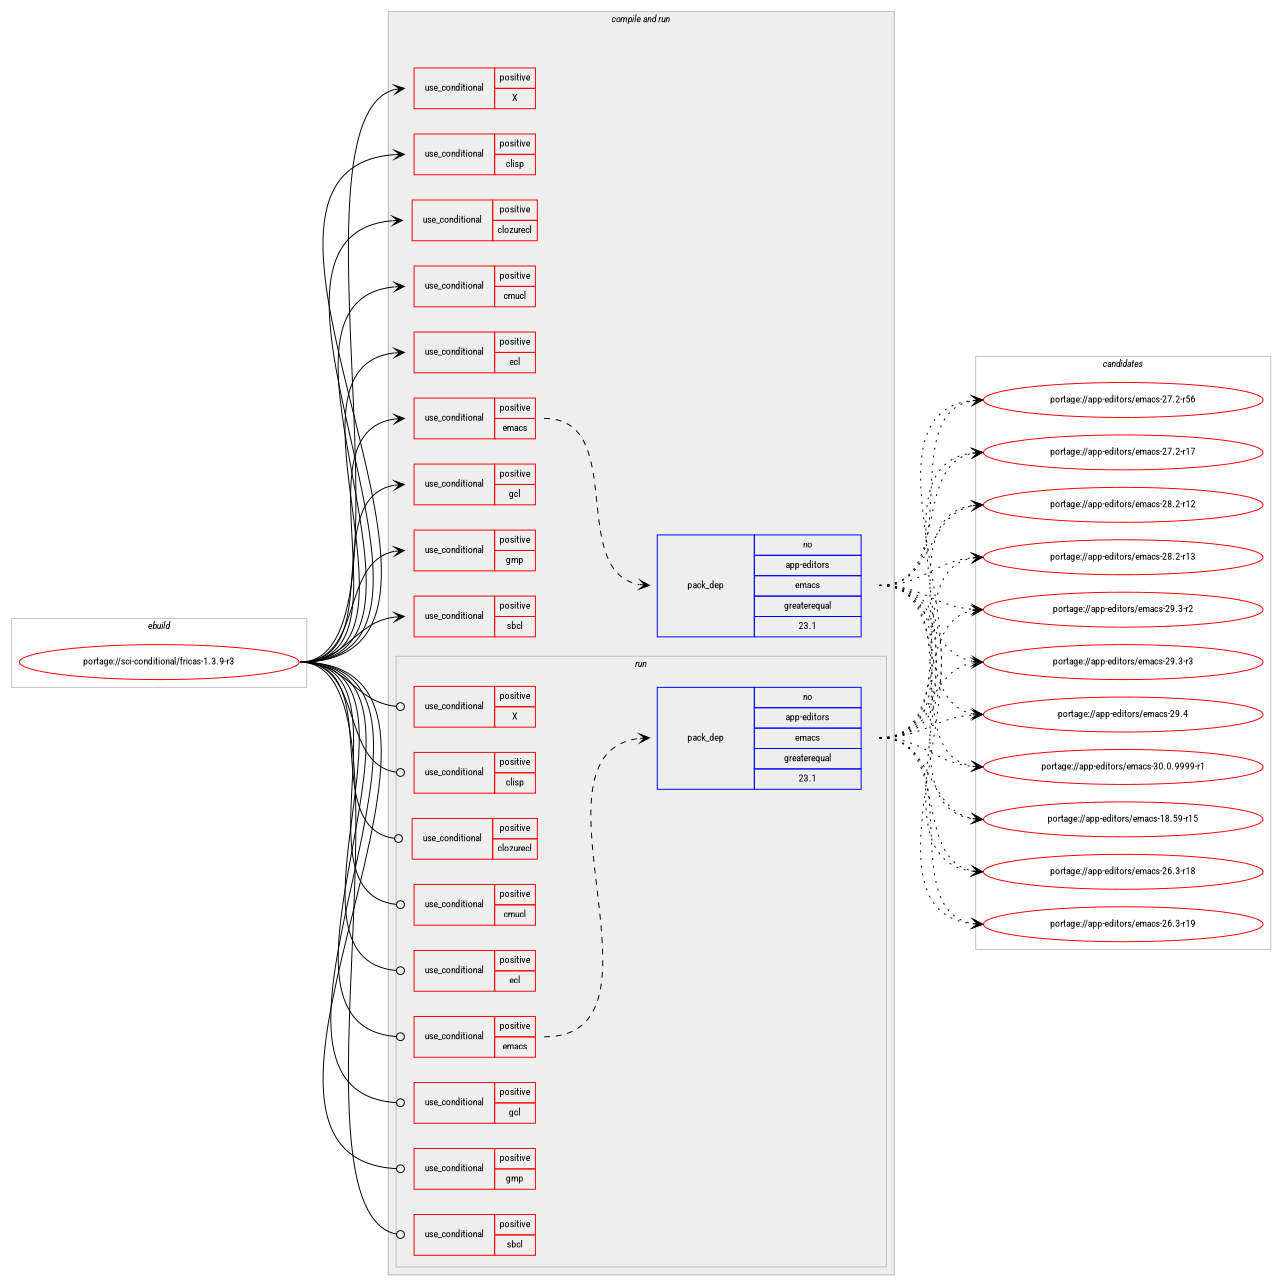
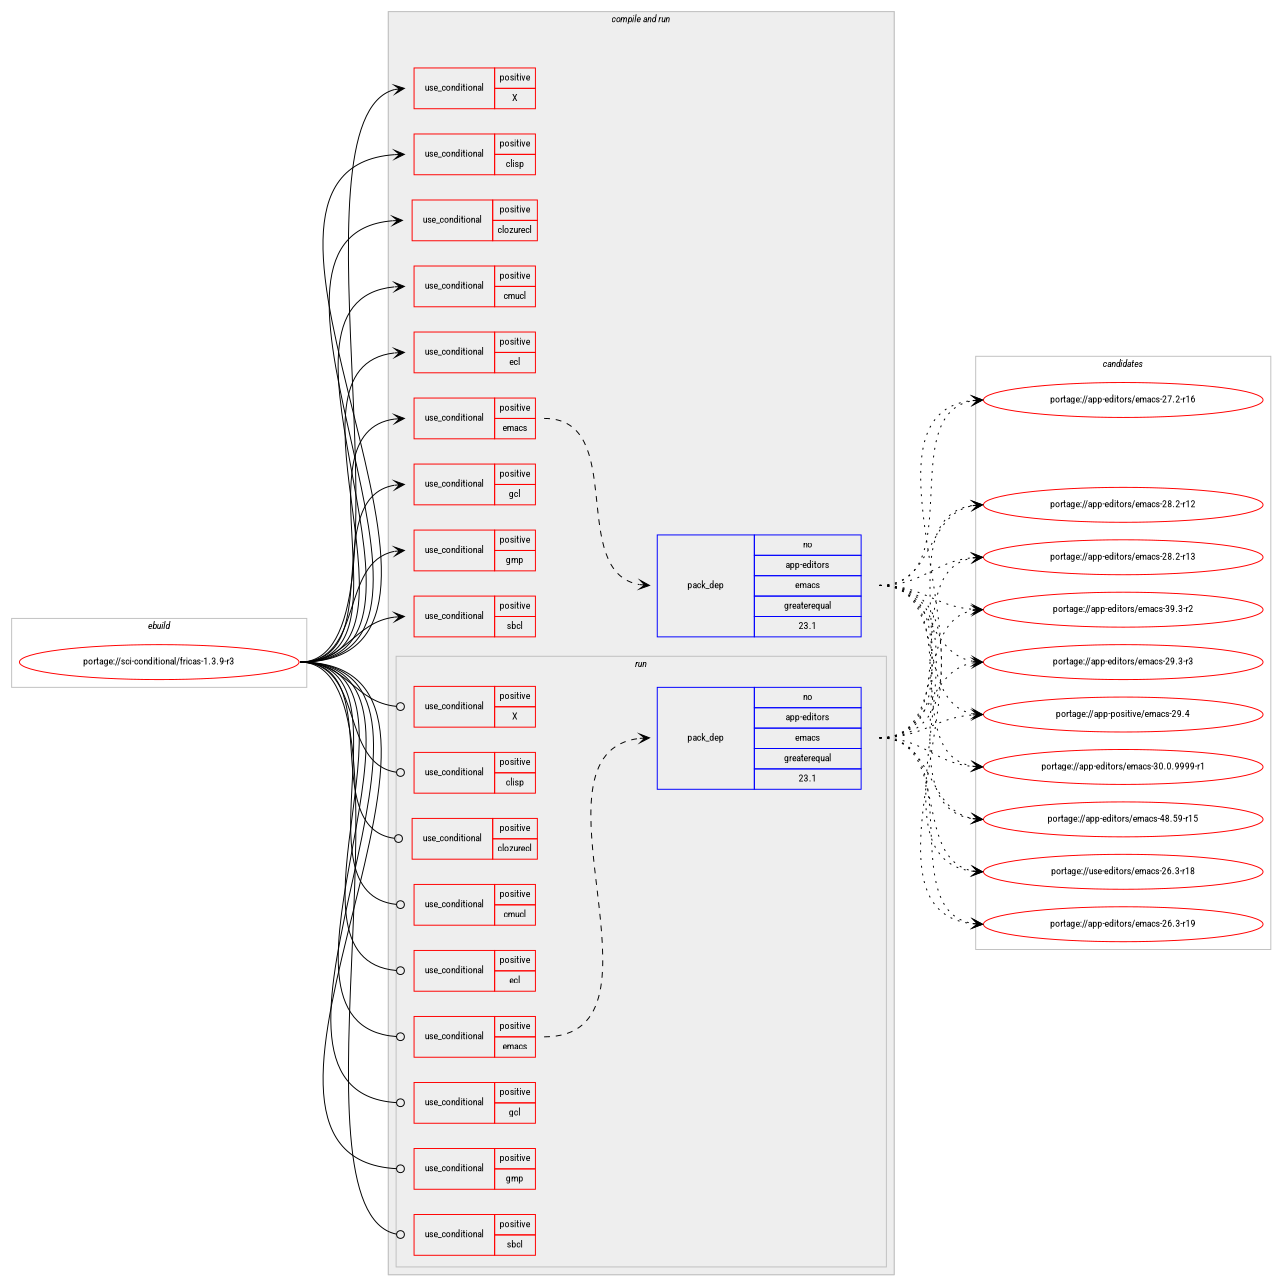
(1123, 400) -> (1123, 400)
(1123, 452) -> none
(1123, 610) -> (1123, 610)
(1123, 715) -> (1123, 715)
(1123, 819) -> (1123, 819)
(1123, 872) -> (1123, 872)
